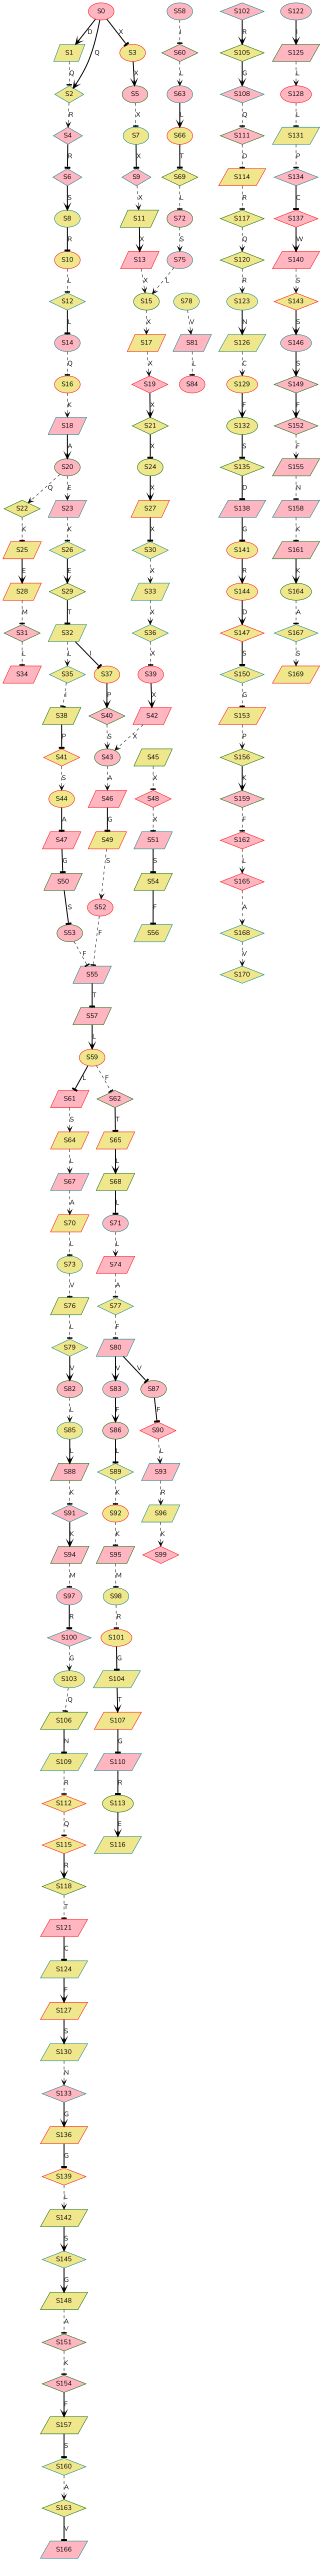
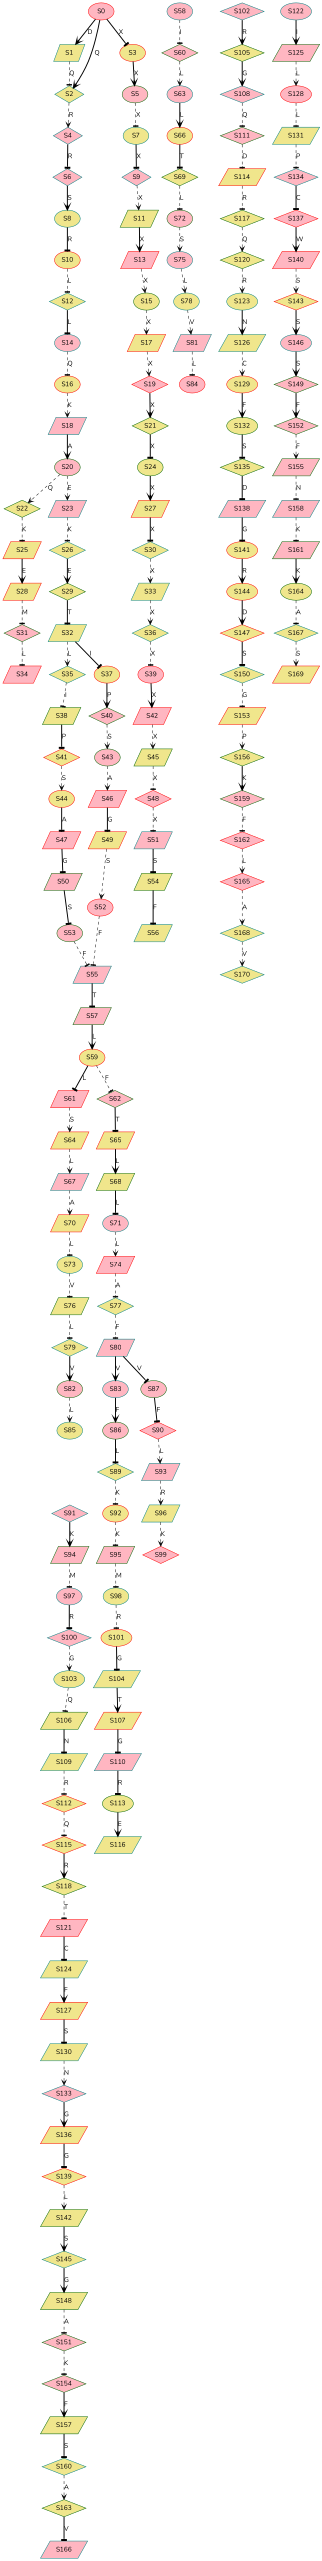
(165, 279) -> (183, 278)
(131, 736) -> (153, 734)
(70, 1472) -> none
(64, 2030) -> (64, 2030)
